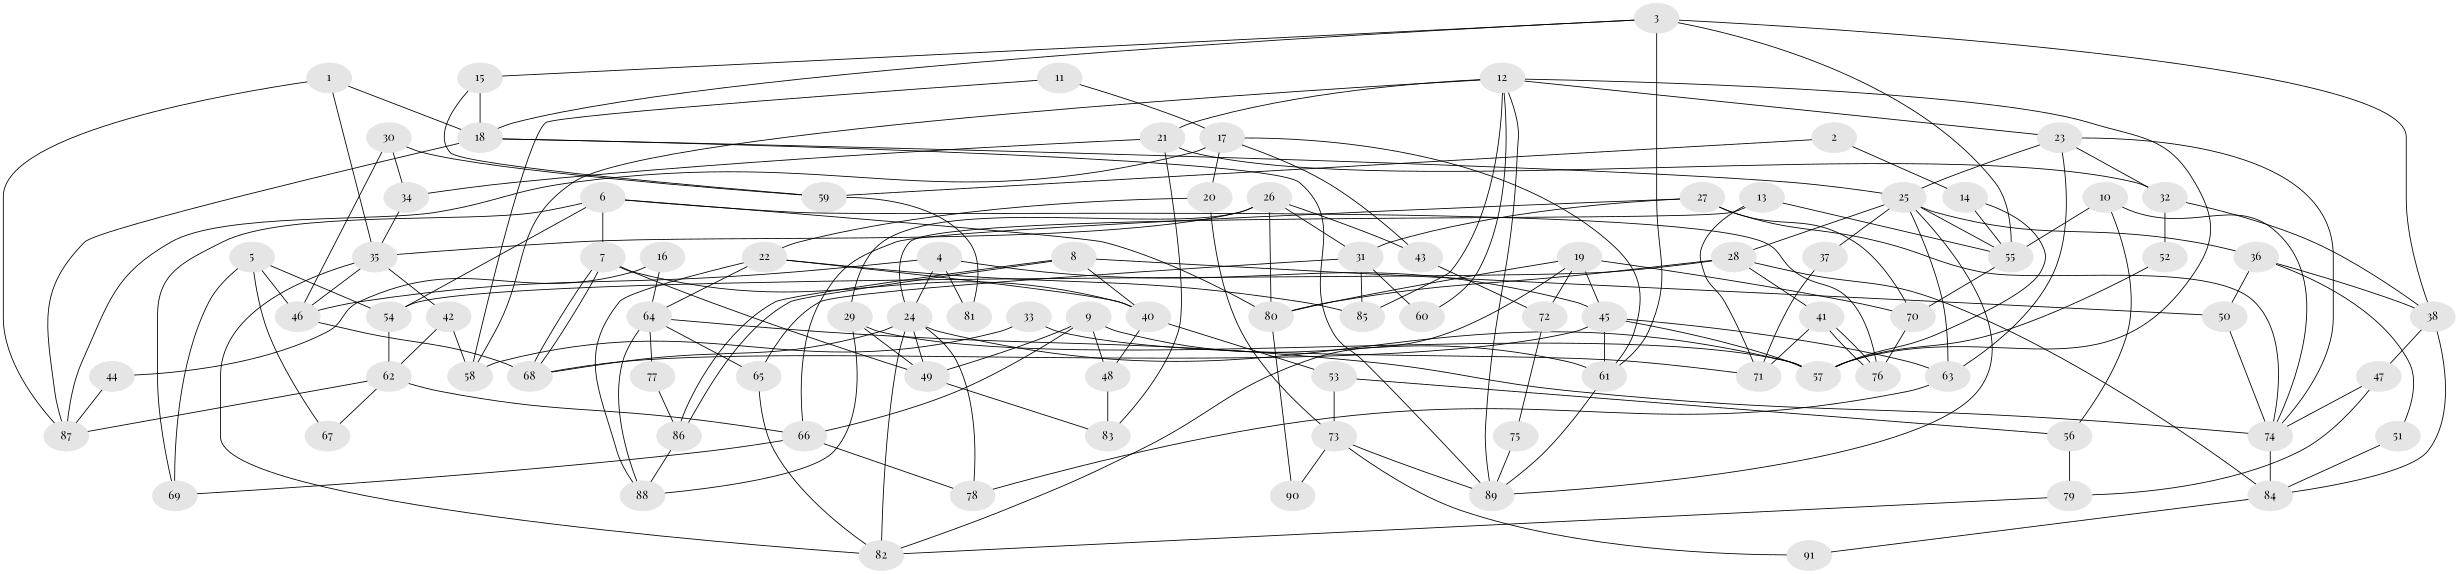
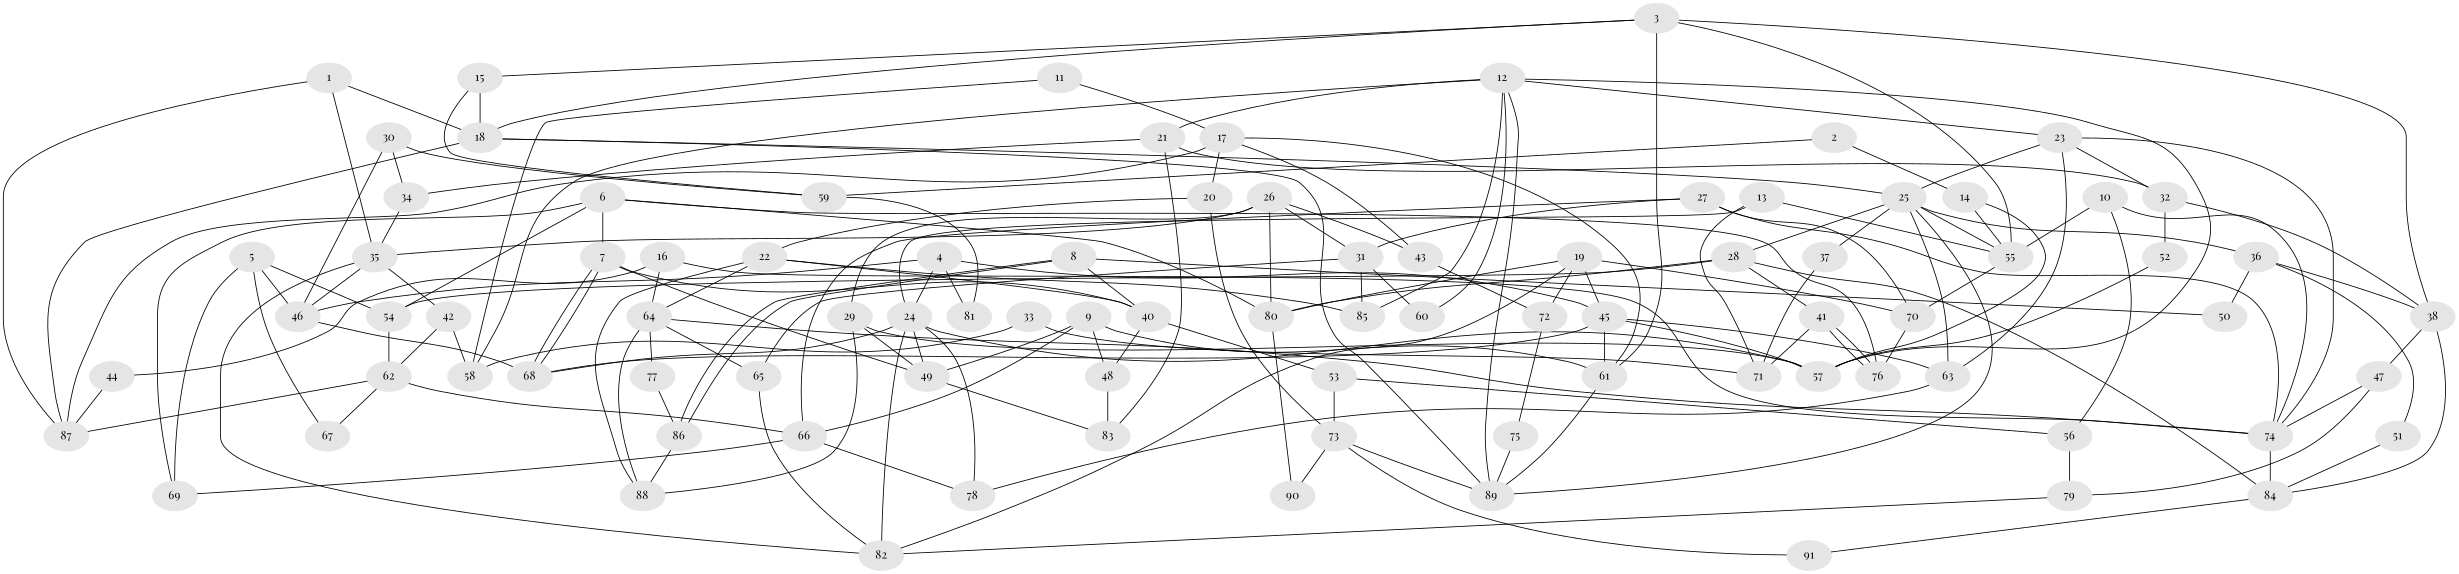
(2247, 376) -> (1567, 289)
